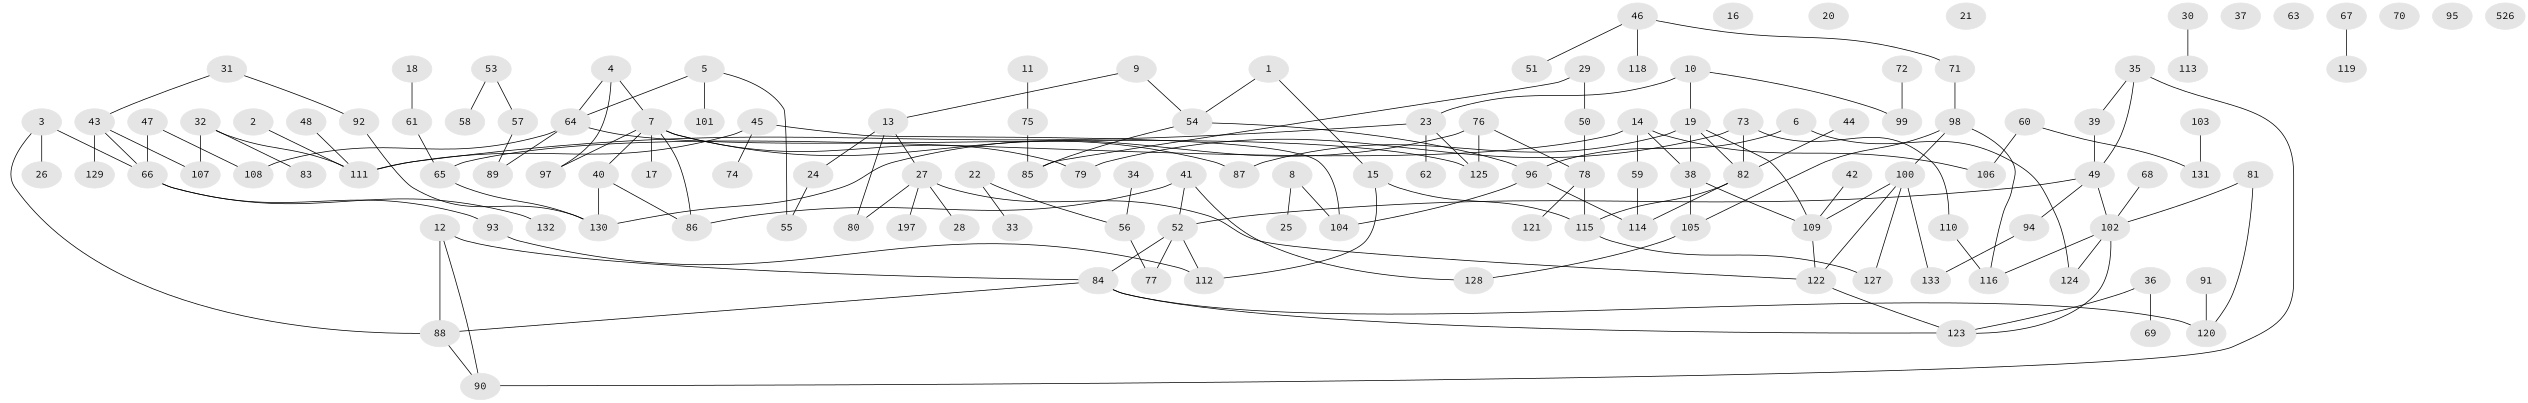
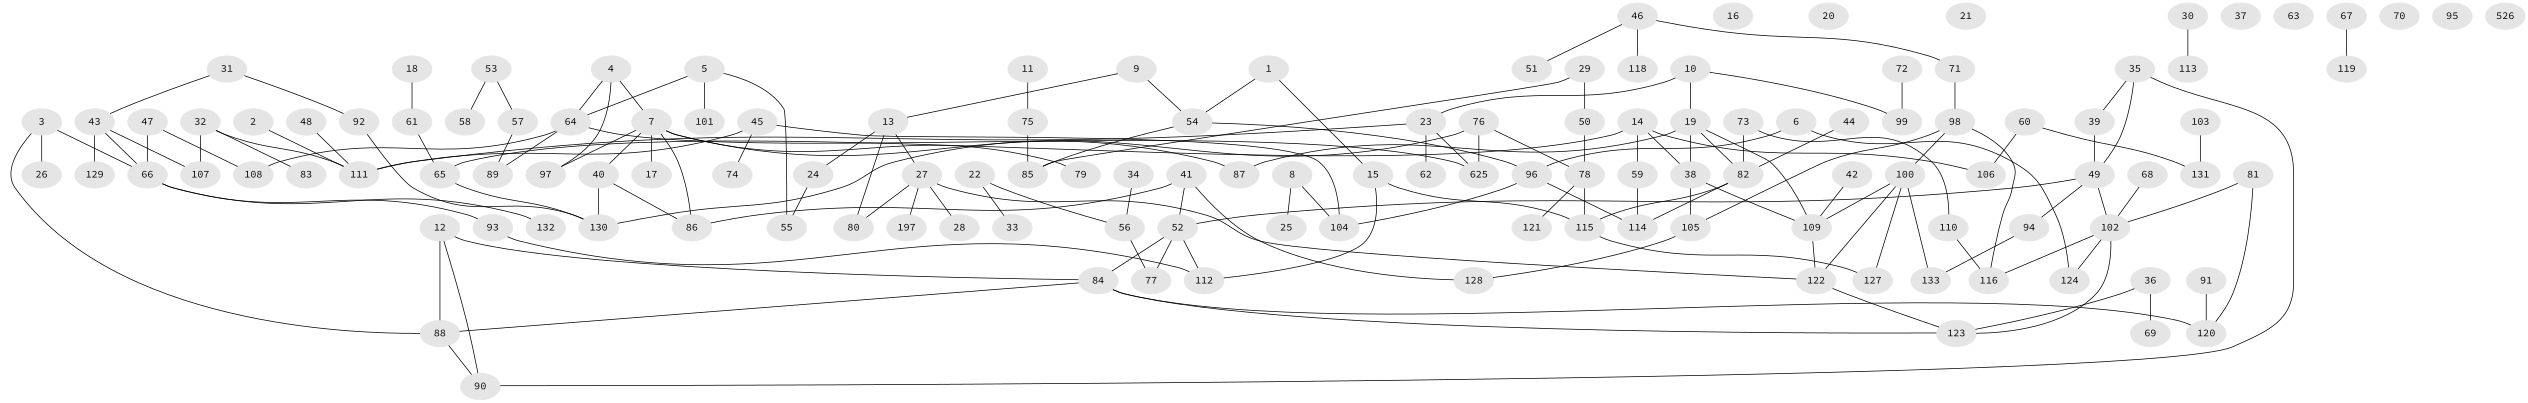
(1348, 142) -> none
(1479, 175) -> (1479, 175)
